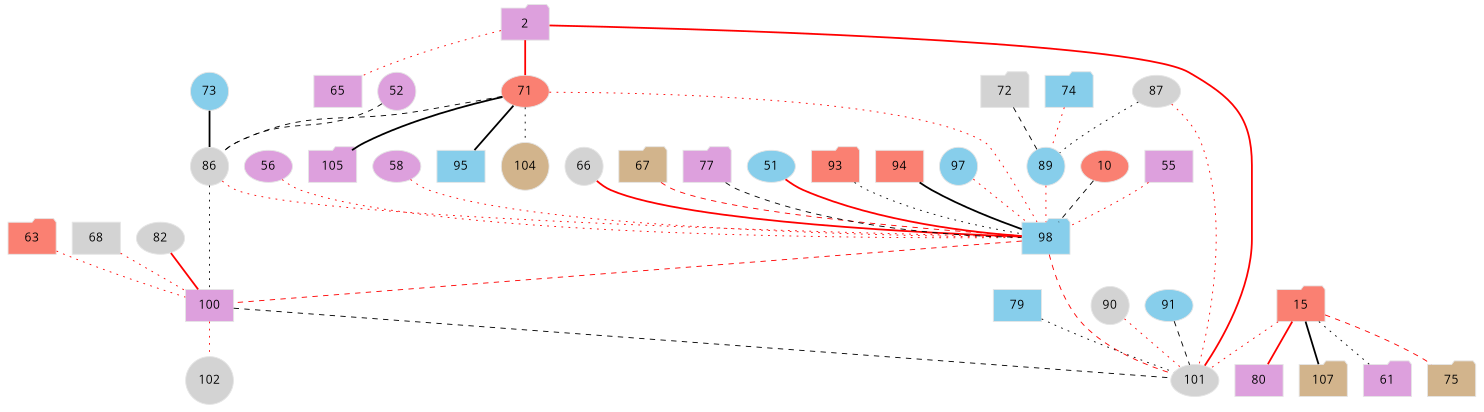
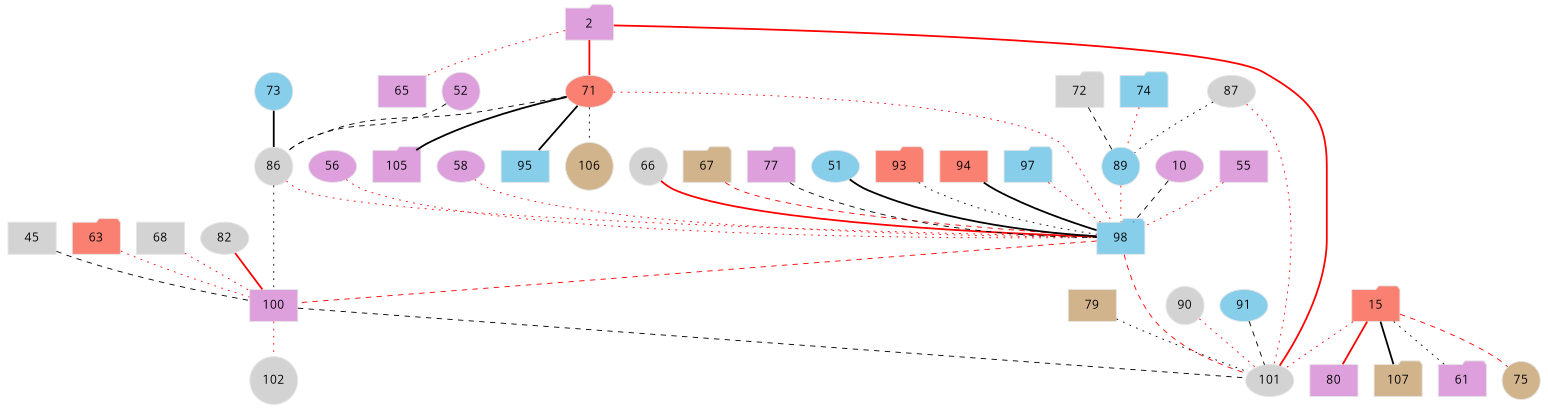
(525, 166) -> (589, 166)
(959, 166) -> (1028, 166)
(1105, 166) -> (1180, 166)
(900, 219) -> (970, 220)
none -> (32, 238)
(1017, 306) -> (1092, 306)
(1452, 381) -> (1521, 381)
